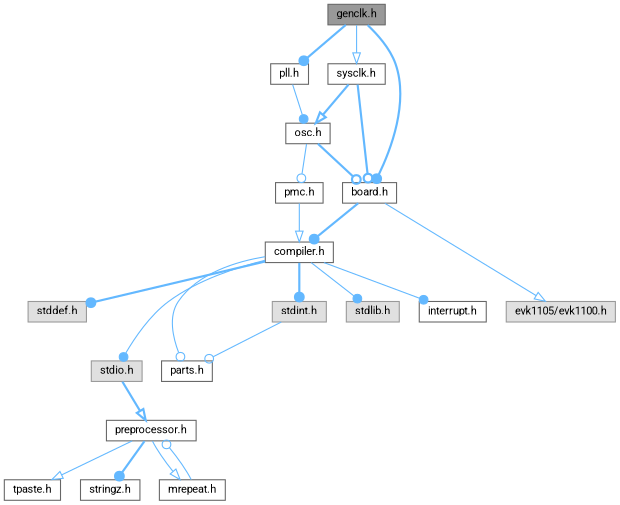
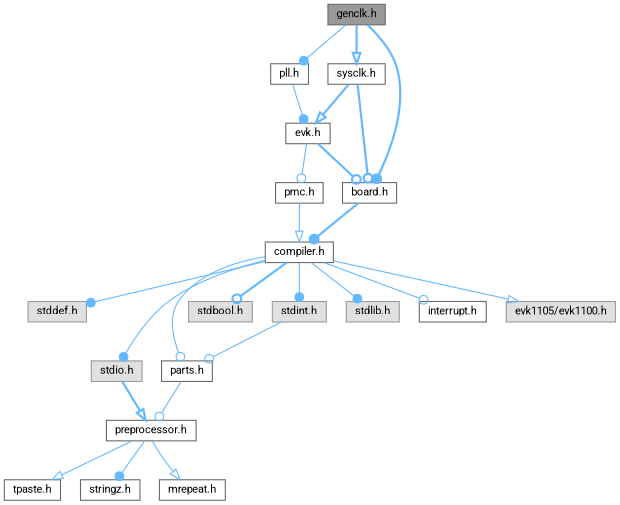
(357, 39) -> (357, 39)
(327, 41) -> (327, 41)
(308, 133) -> (308, 133)
(460, 249) -> (421, 280)
(299, 278) -> (299, 278)
(372, 280) -> (372, 280)
(180, 282) -> (180, 282)
none -> (220, 312)
(133, 457) -> (133, 457)
(181, 463) -> (171, 397)
